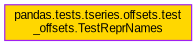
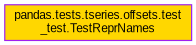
(98, 23) -> (98, 23)
